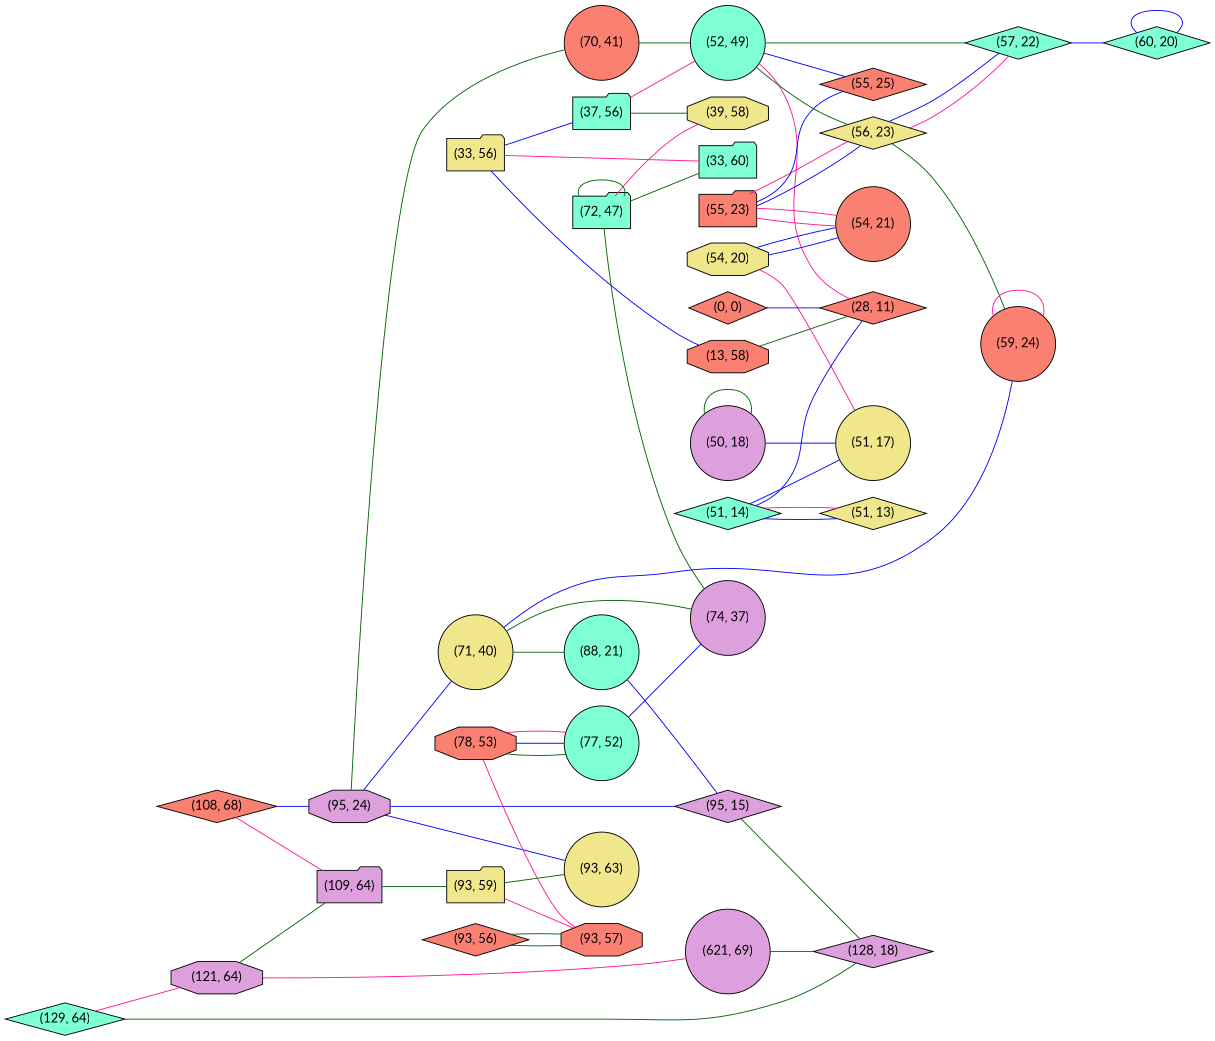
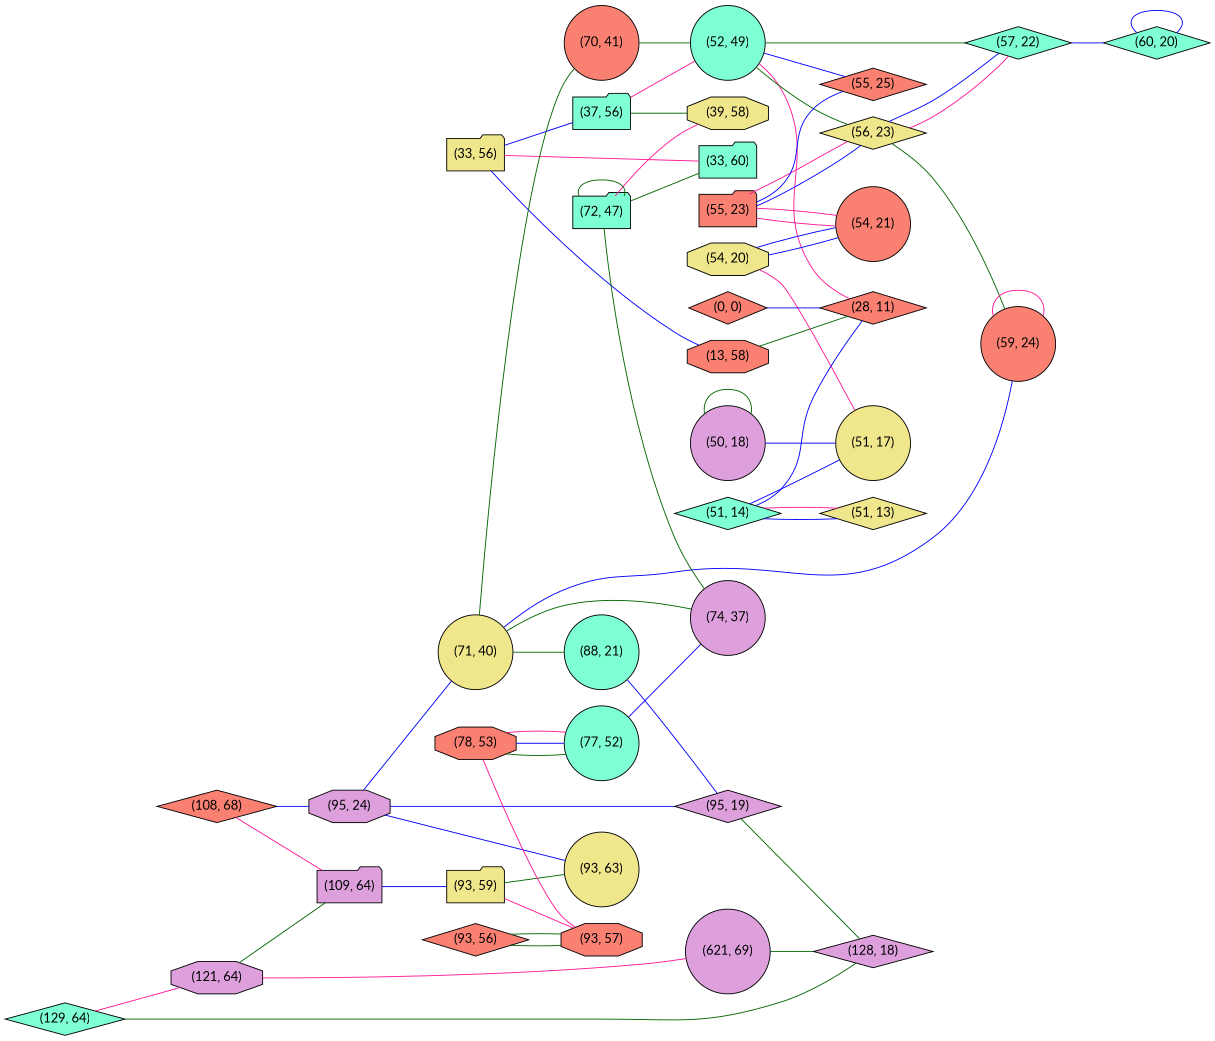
(381, 375) -> (508, 338)
(728, 806) -> (728, 806)
(414, 887) -> (414, 887)
